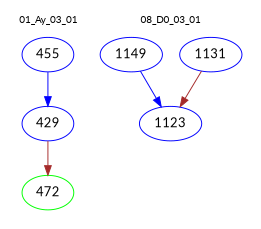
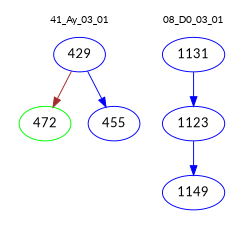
(48, 21) -> (80, 21)
(48, 84) -> (95, 85)
(148, 85) -> (194, 153)
(193, 85) -> (194, 84)
